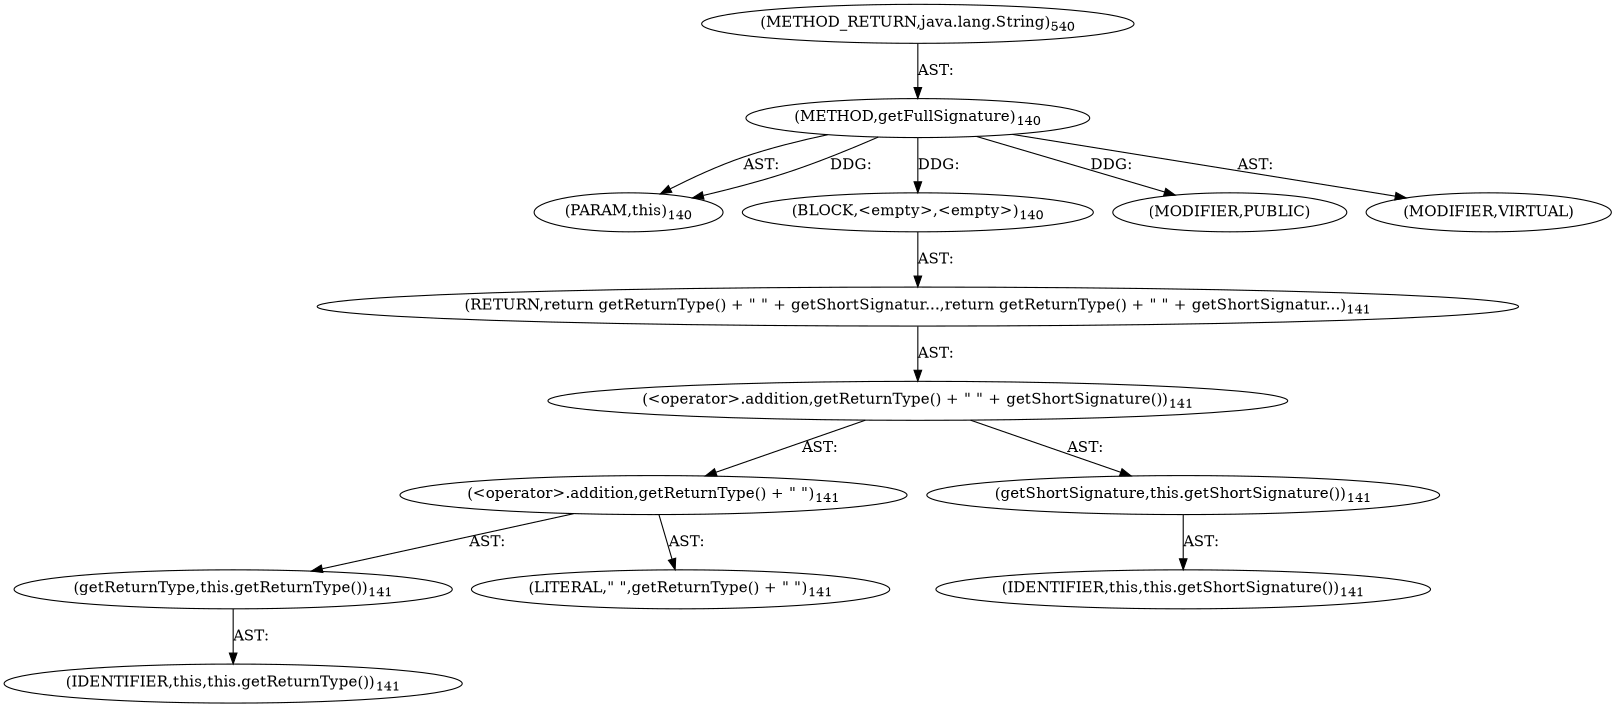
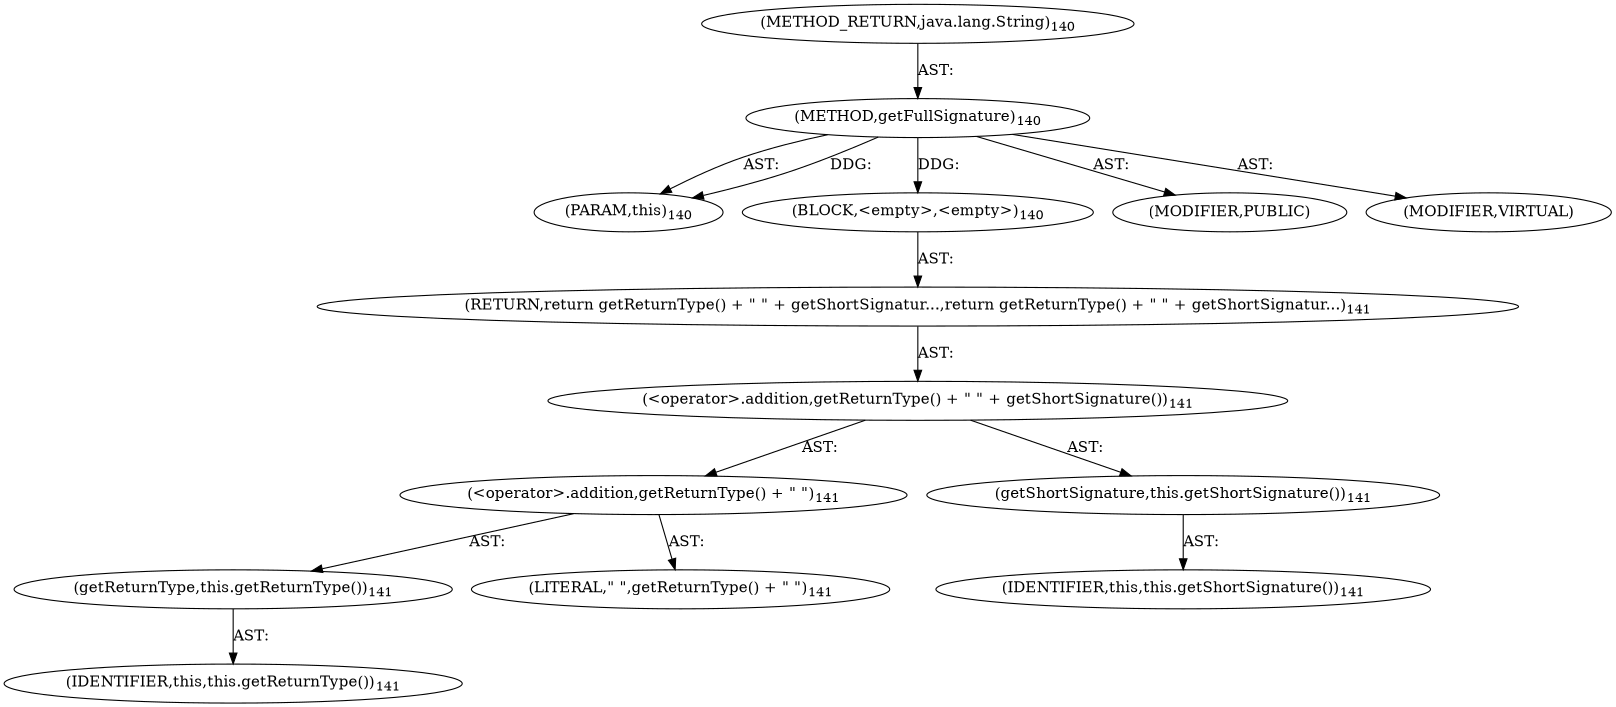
(1063, 22) -> (1063, 22)
(1114, 165) -> (1114, 165)
